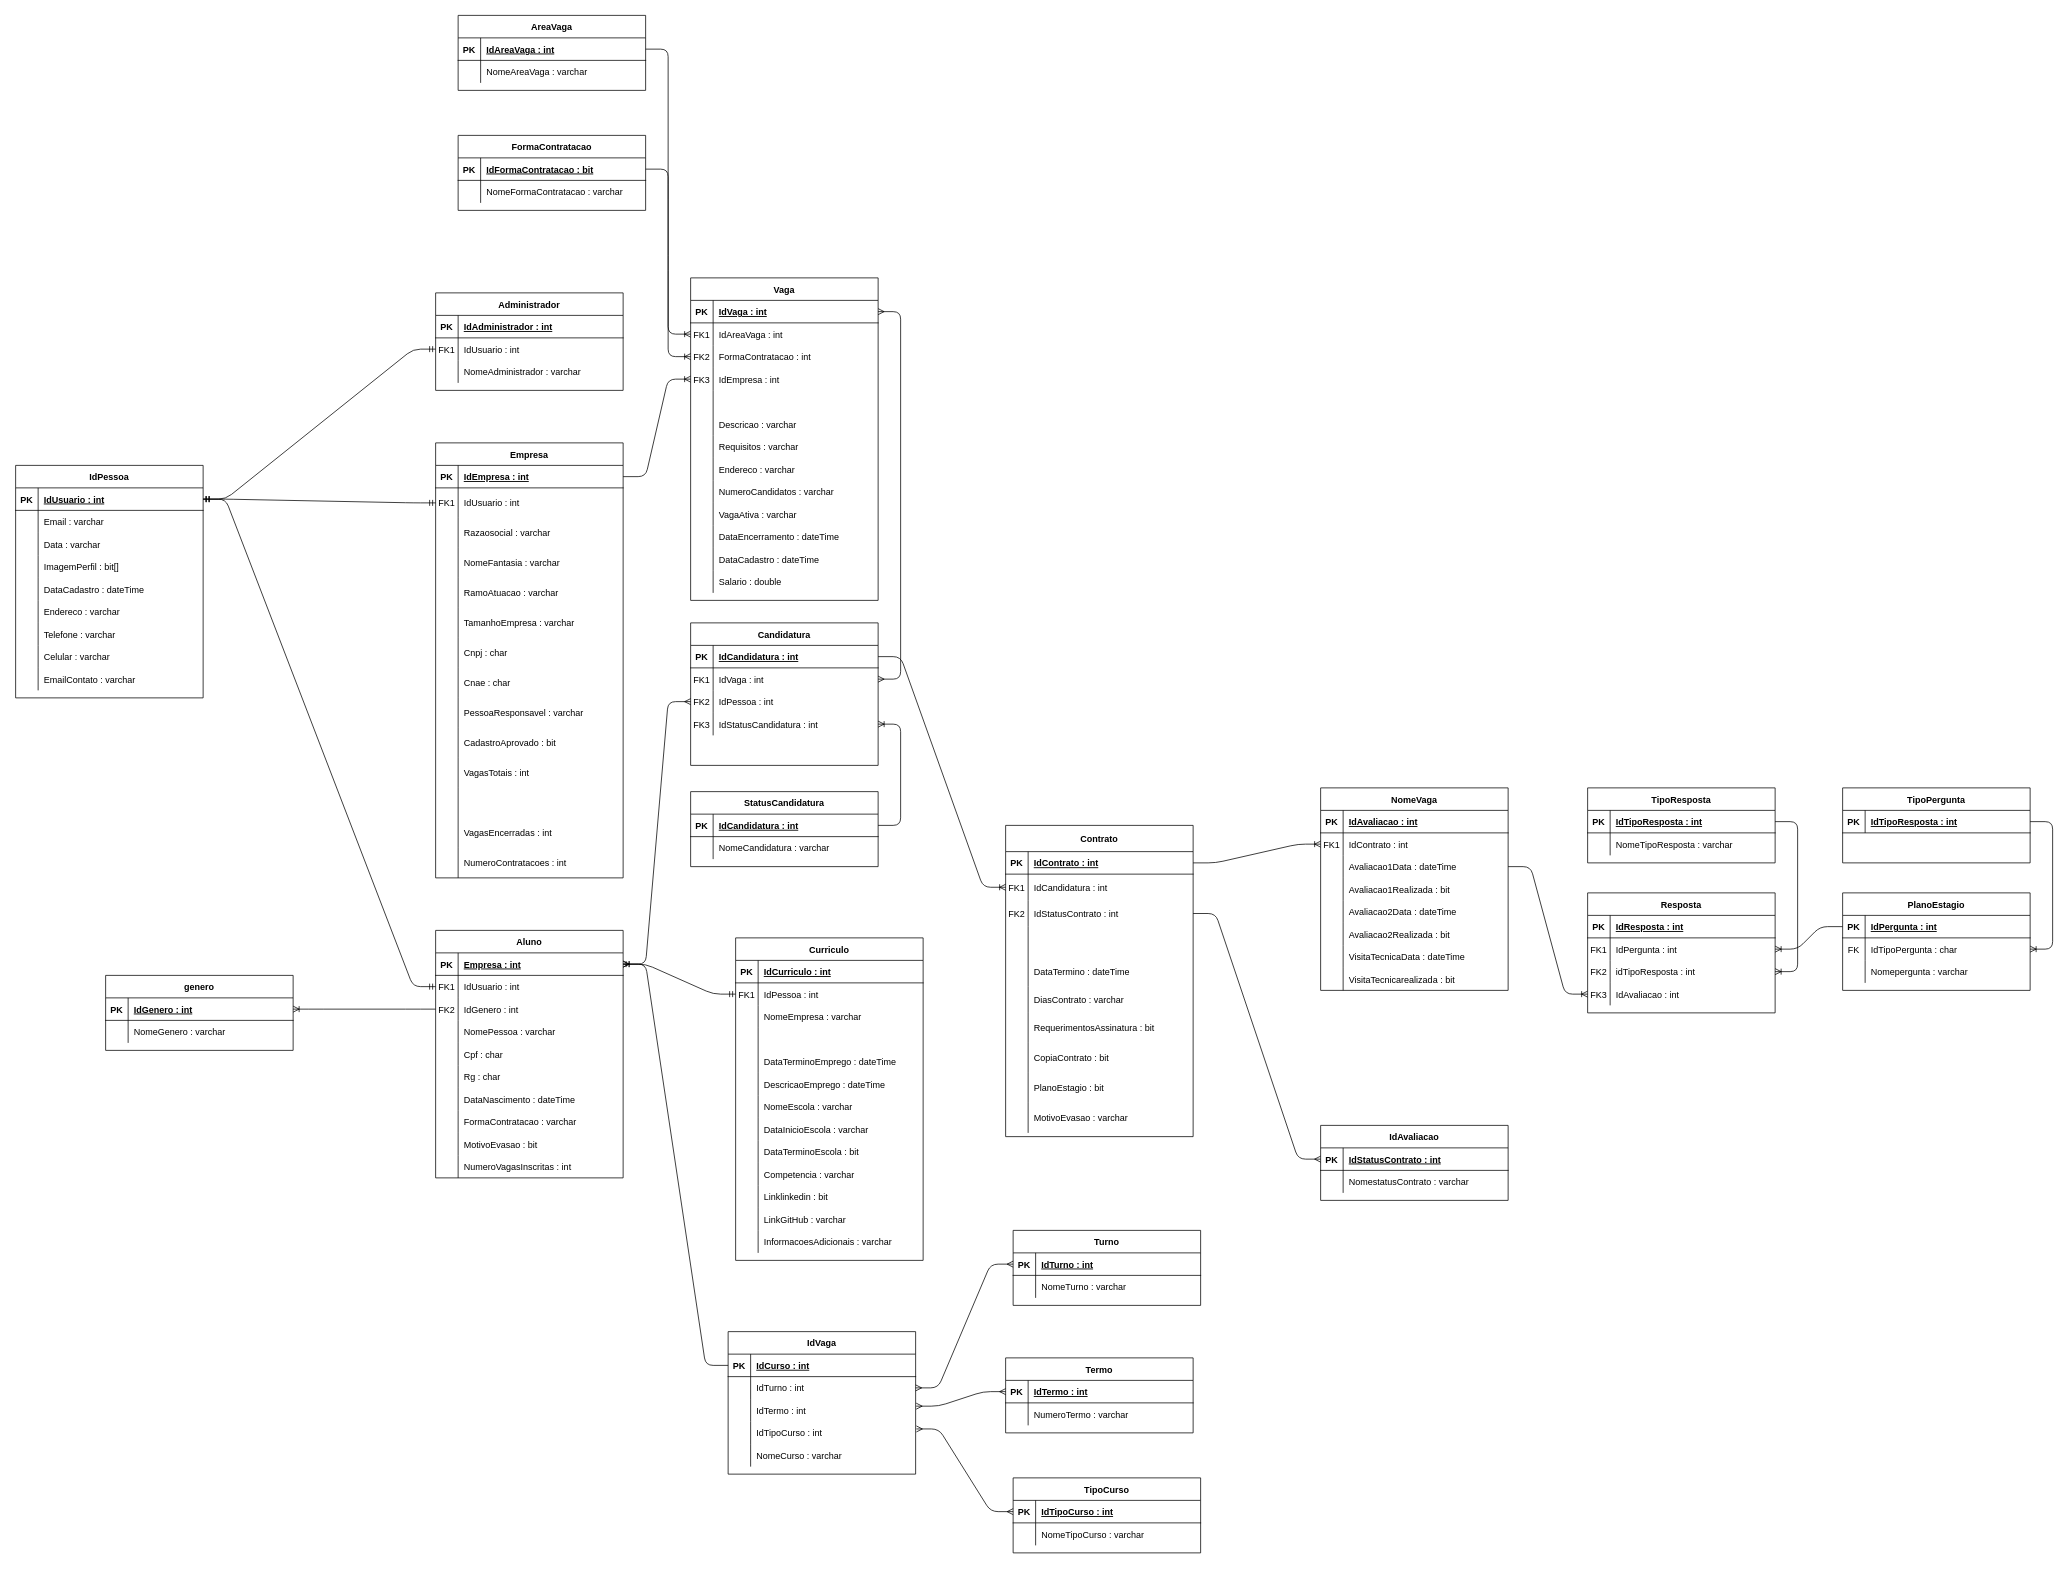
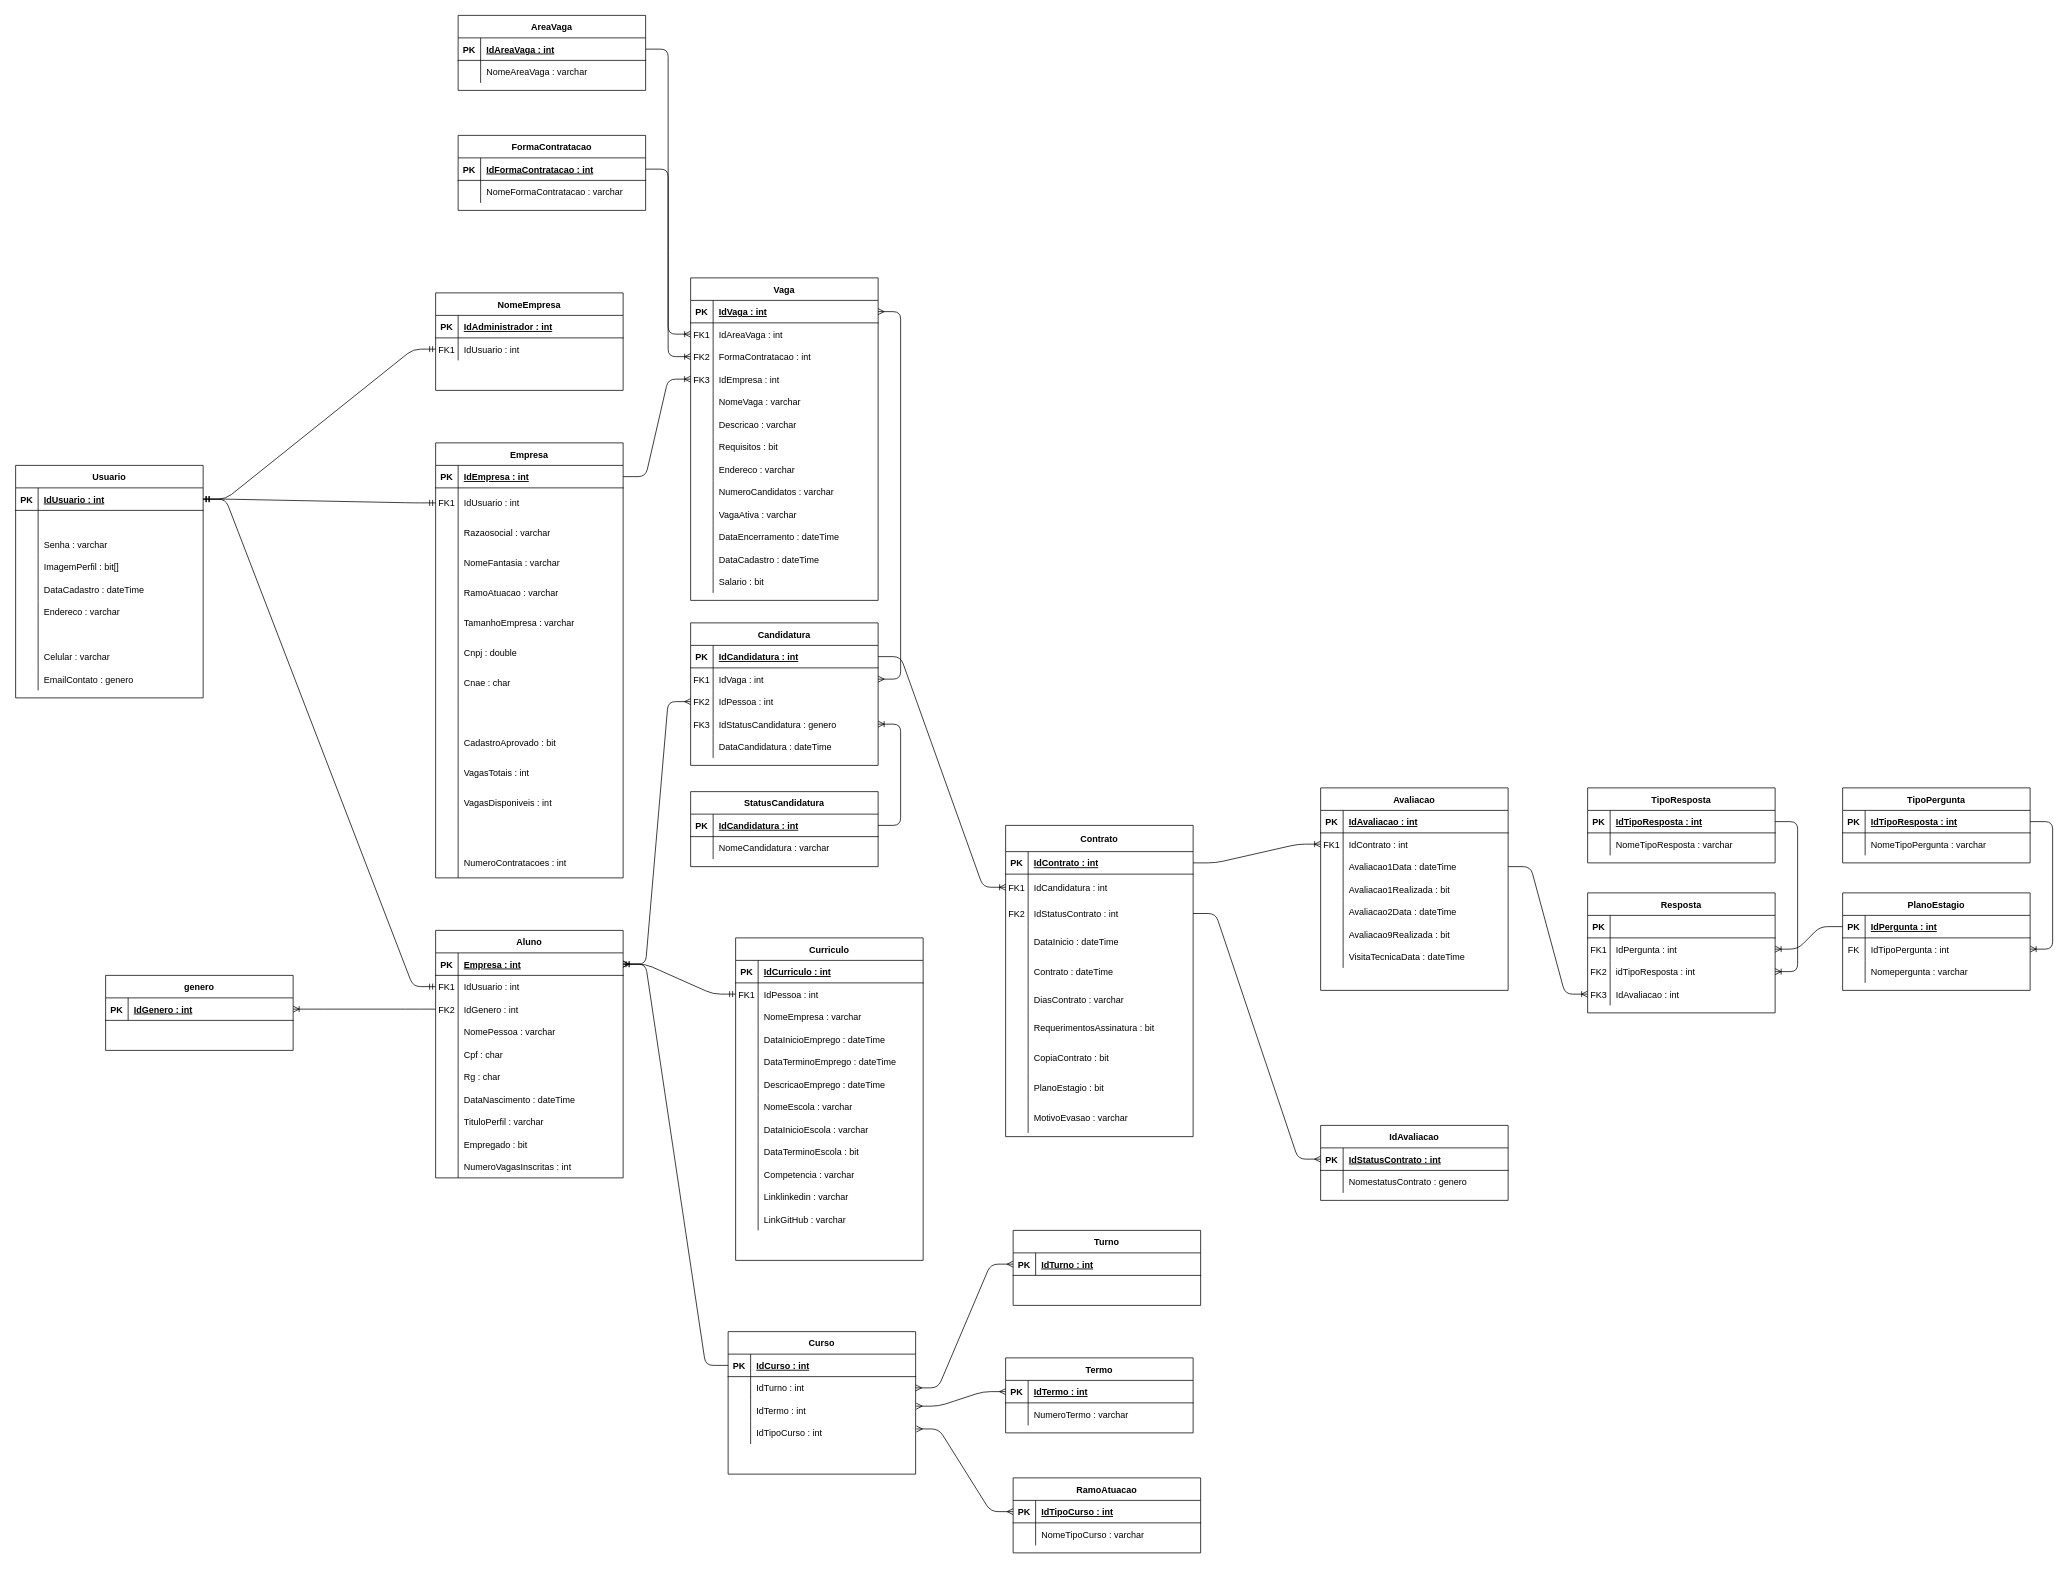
(542, 170) -> (542, 170)
(529, 305) -> (529, 305)
(540, 372) -> none
none -> (795, 402)
(763, 447) -> (752, 447)
(109, 477) -> (109, 477)
(120, 522) -> none
(75, 545) -> (78, 545)
(752, 582) -> (744, 582)
(120, 634) -> none
(488, 653) -> (492, 653)
(93, 680) -> (91, 680)
(540, 713) -> none
(776, 725) -> (784, 725)
none -> (795, 747)
(1414, 800) -> (1414, 800)
none -> (540, 803)
(540, 833) -> none
none -> (1947, 844)
(1692, 927) -> none
(1402, 935) -> (1402, 935)
none -> (1110, 942)
(1919, 950) -> (1915, 950)
(1083, 972) -> (1077, 972)
(1425, 979) -> none
(210, 1032) -> none
none -> (840, 1039)
(526, 1122) -> (511, 1122)
(503, 1145) -> (497, 1145)
(1416, 1182) -> (1413, 1182)
(800, 1197) -> (811, 1197)
(840, 1242) -> none
(1118, 1287) -> none
(821, 1343) -> (821, 1343)
(833, 1455) -> none
(1106, 1490) -> (1106, 1490)
